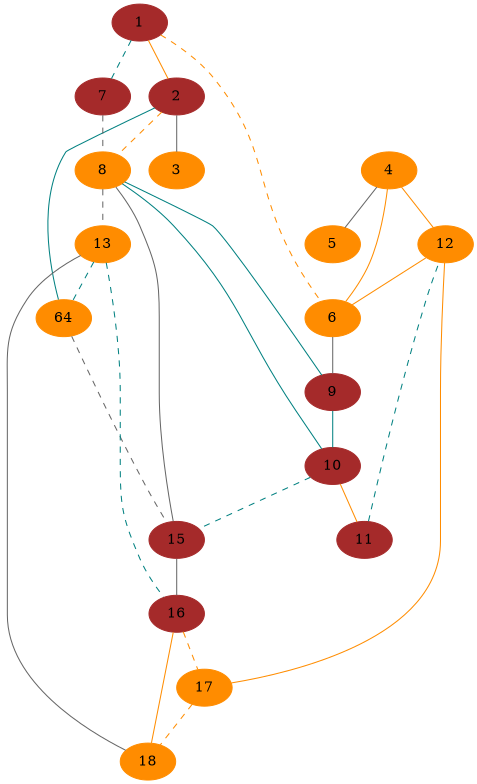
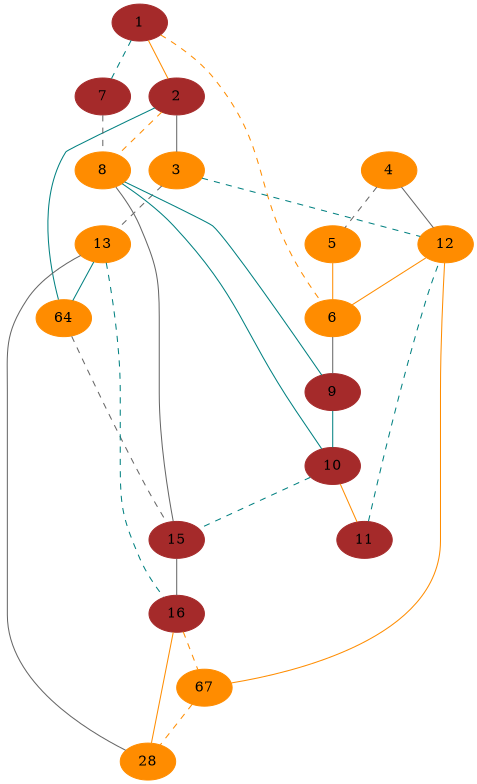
(103, 207) -> (140, 207)
none -> (311, 207)
(361, 207) -> (361, 207)
(417, 207) -> (417, 207)
(375, 248) -> (333, 281)
(83, 281) -> (83, 281)
(204, 688) -> (204, 688)
(148, 762) -> (148, 762)
